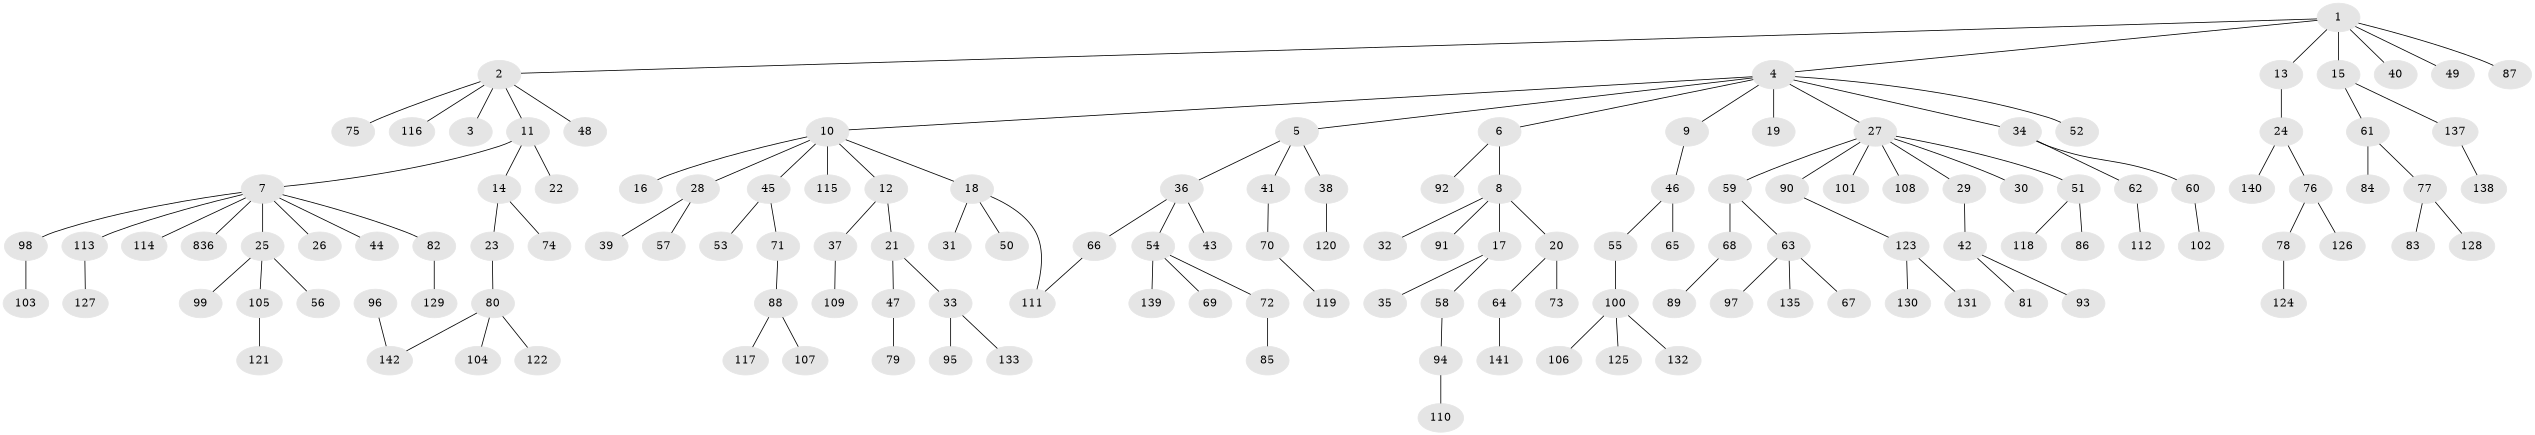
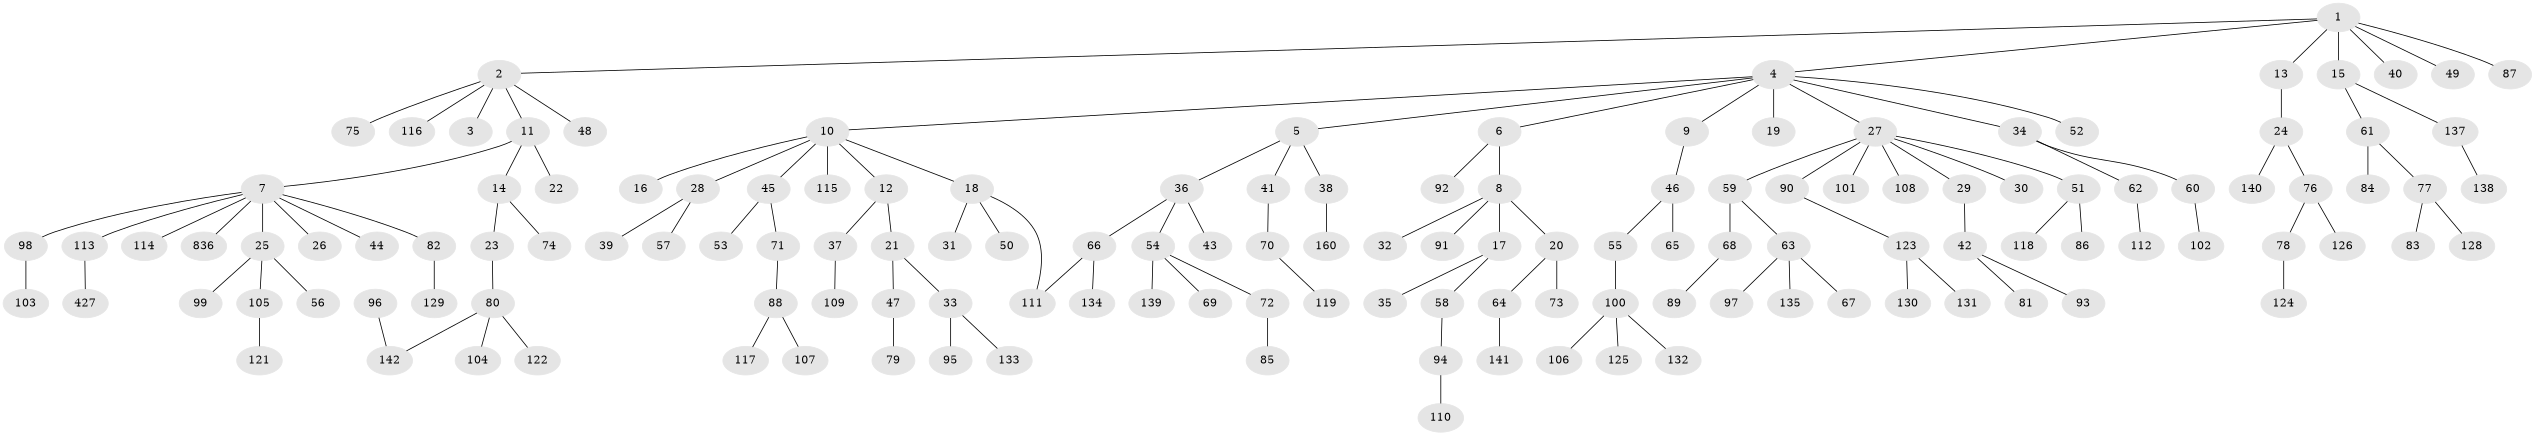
(1326, 246) -> (1326, 246)
(85, 303) -> (85, 303)
none -> (1092, 303)
